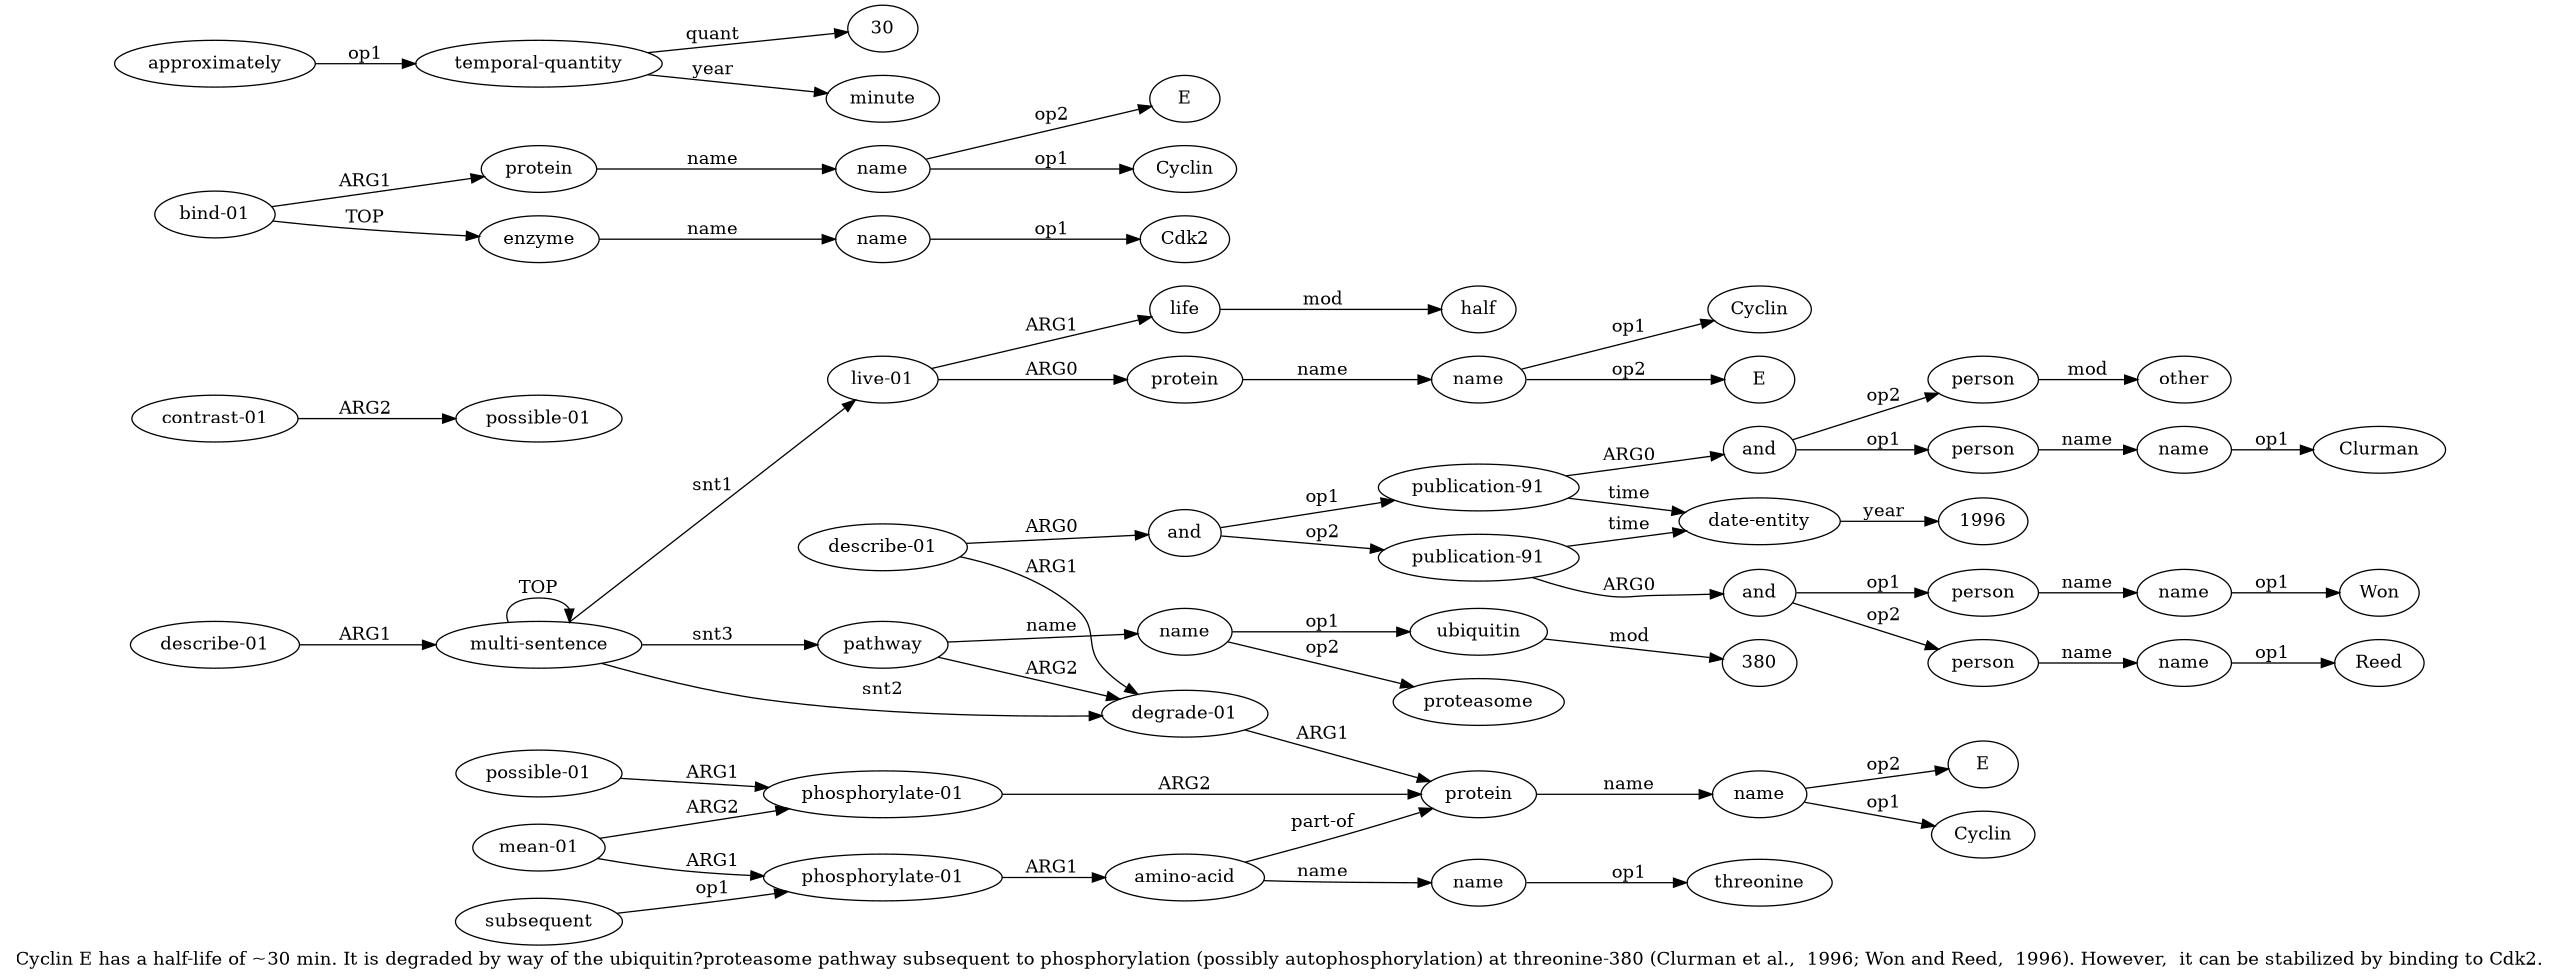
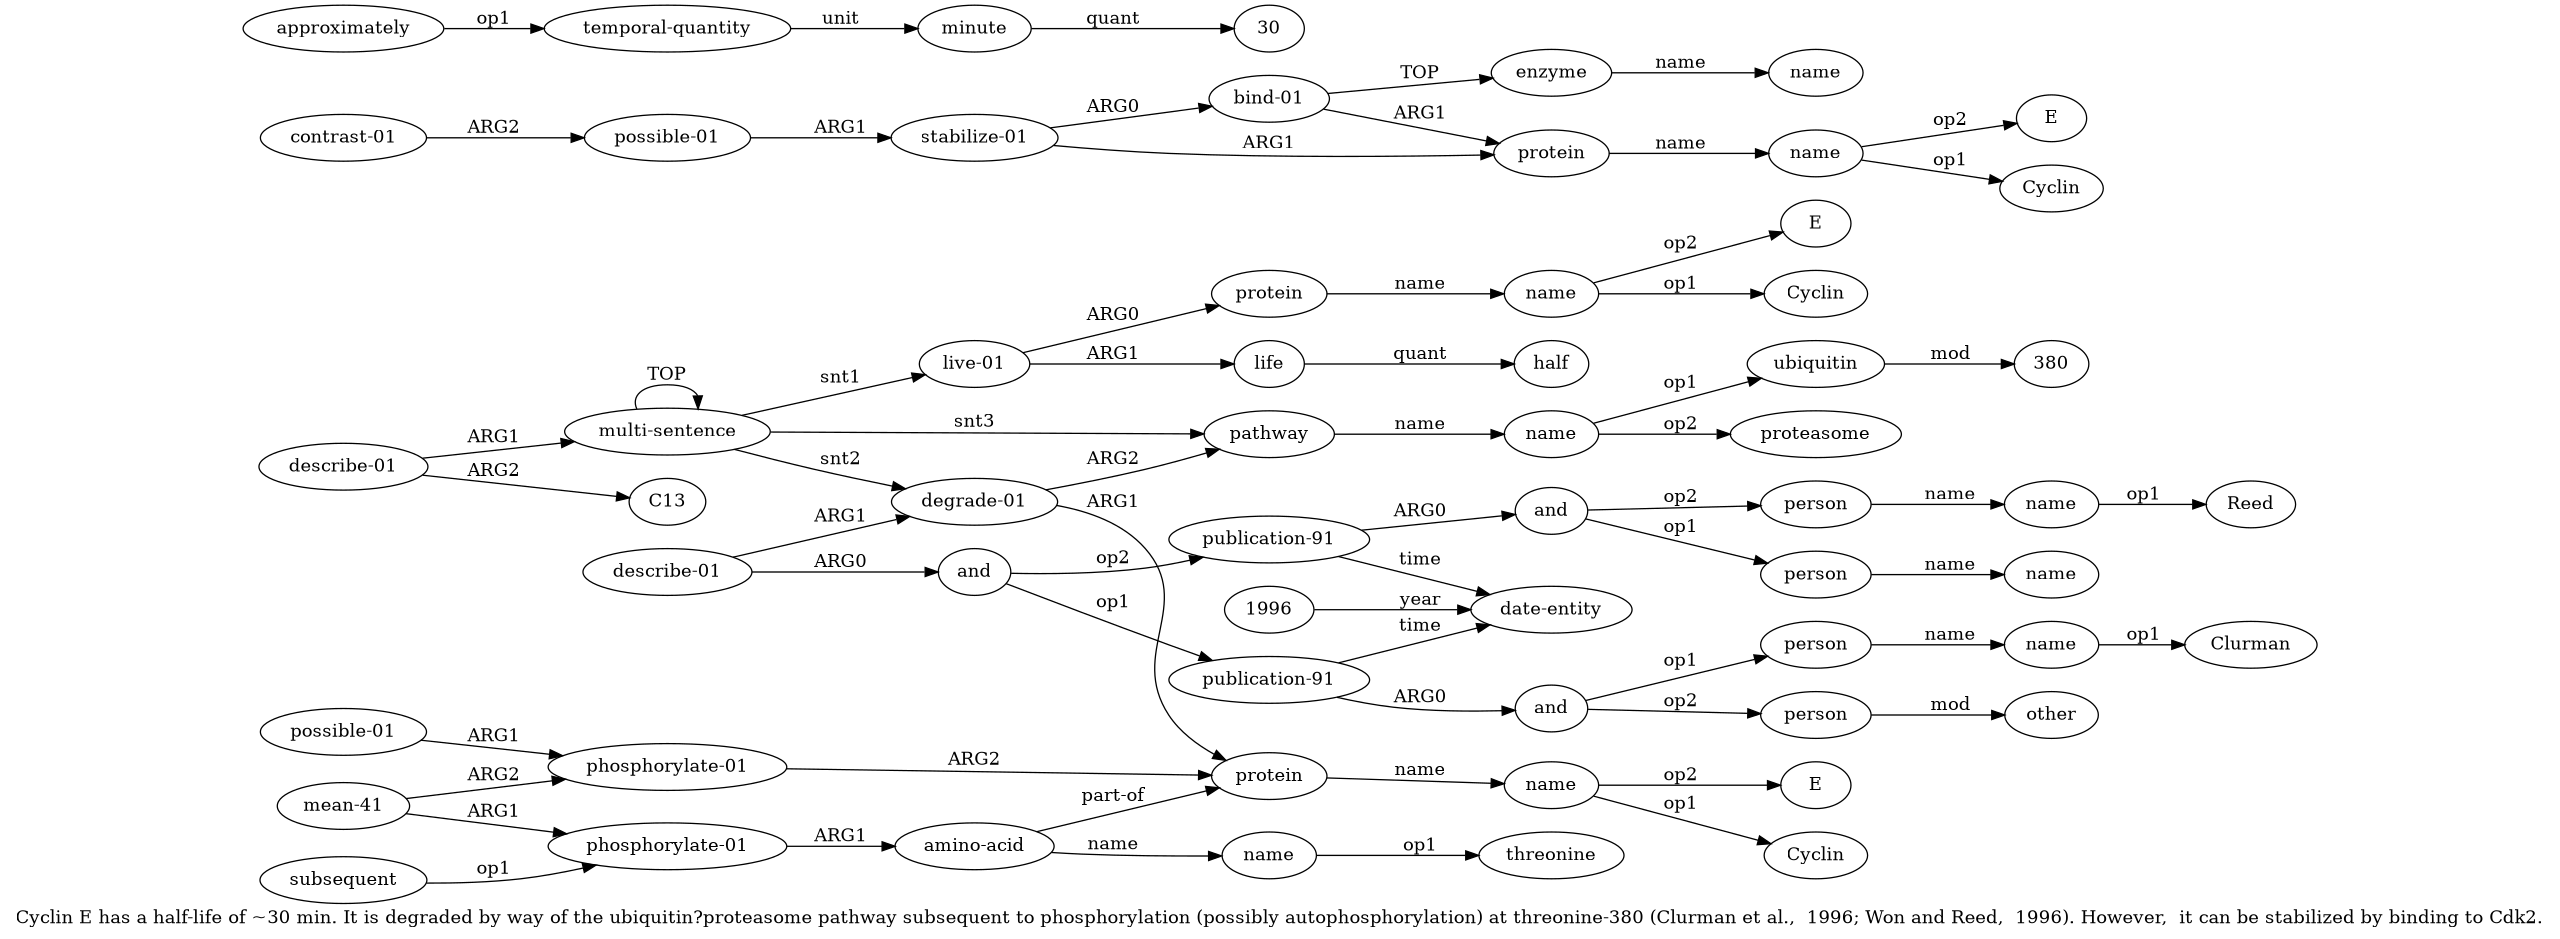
(741, 43) -> (1126, 29)
(713, 70) -> (841, 19)
none -> (975, 138)
(1185, 239) -> none
(1323, 300) -> (1421, 354)
none -> (667, 502)
(1882, 521) -> (1386, 610)
(2379, 593) -> none
(1023, 677) -> (1127, 474)
(539, 848) -> (343, 806)
